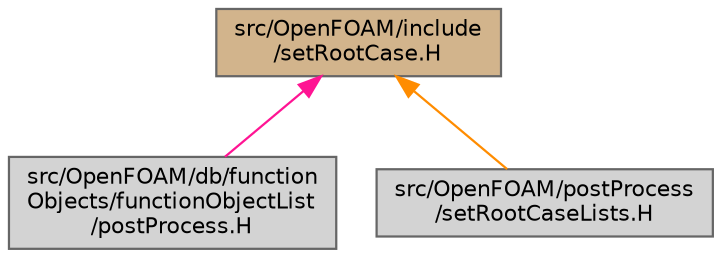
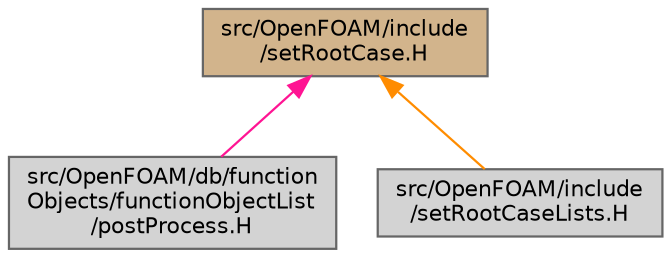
(545, 203) -> (520, 203)
